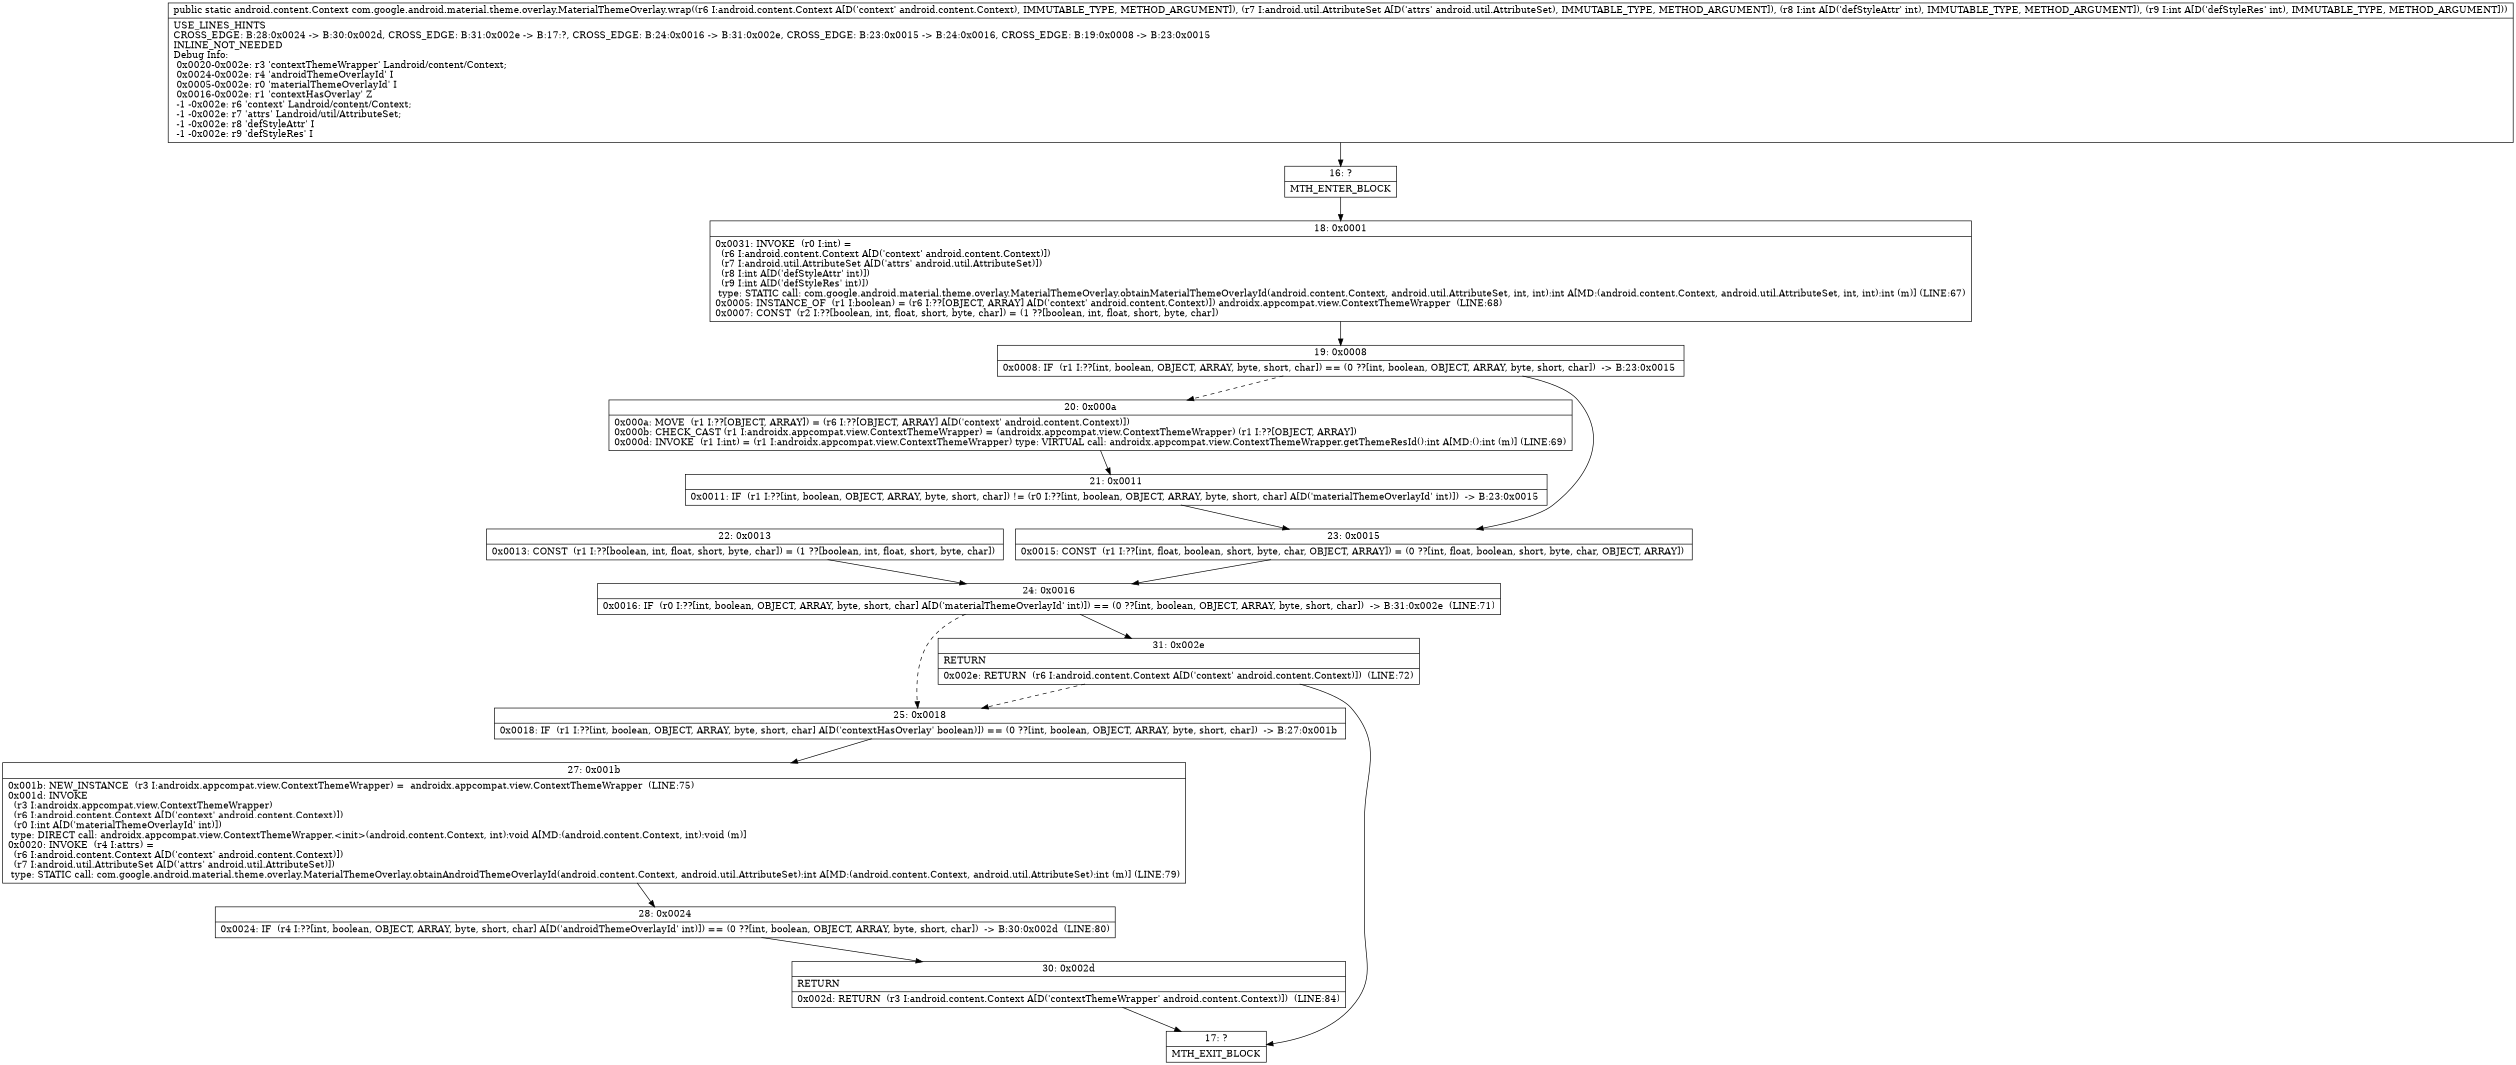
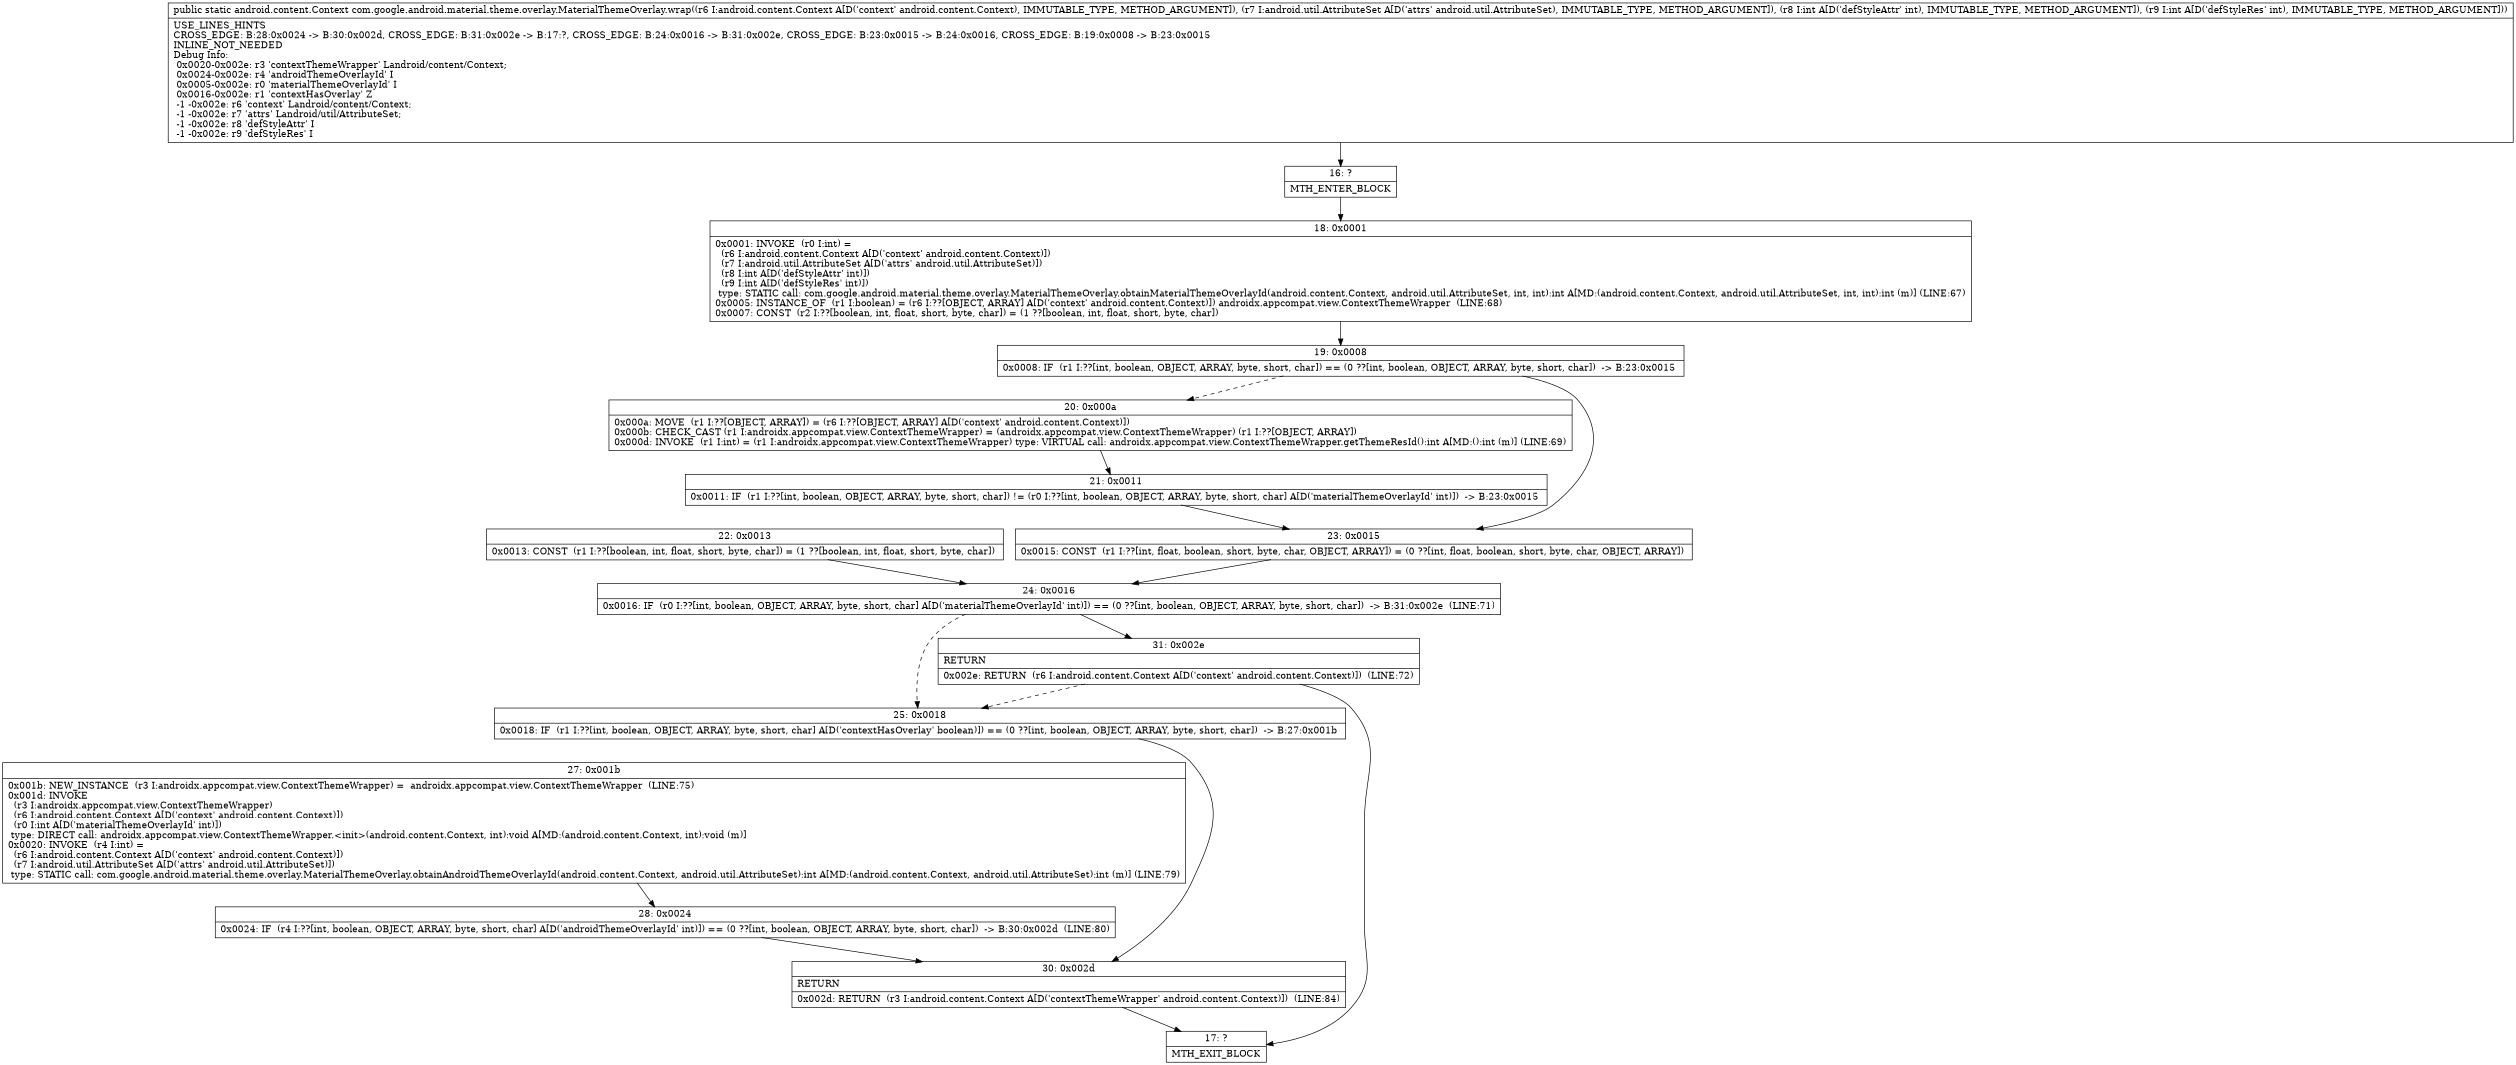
(785, 244) -> (785, 244)
(835, 750) -> (1207, 845)
(83, 845) -> (78, 845)
